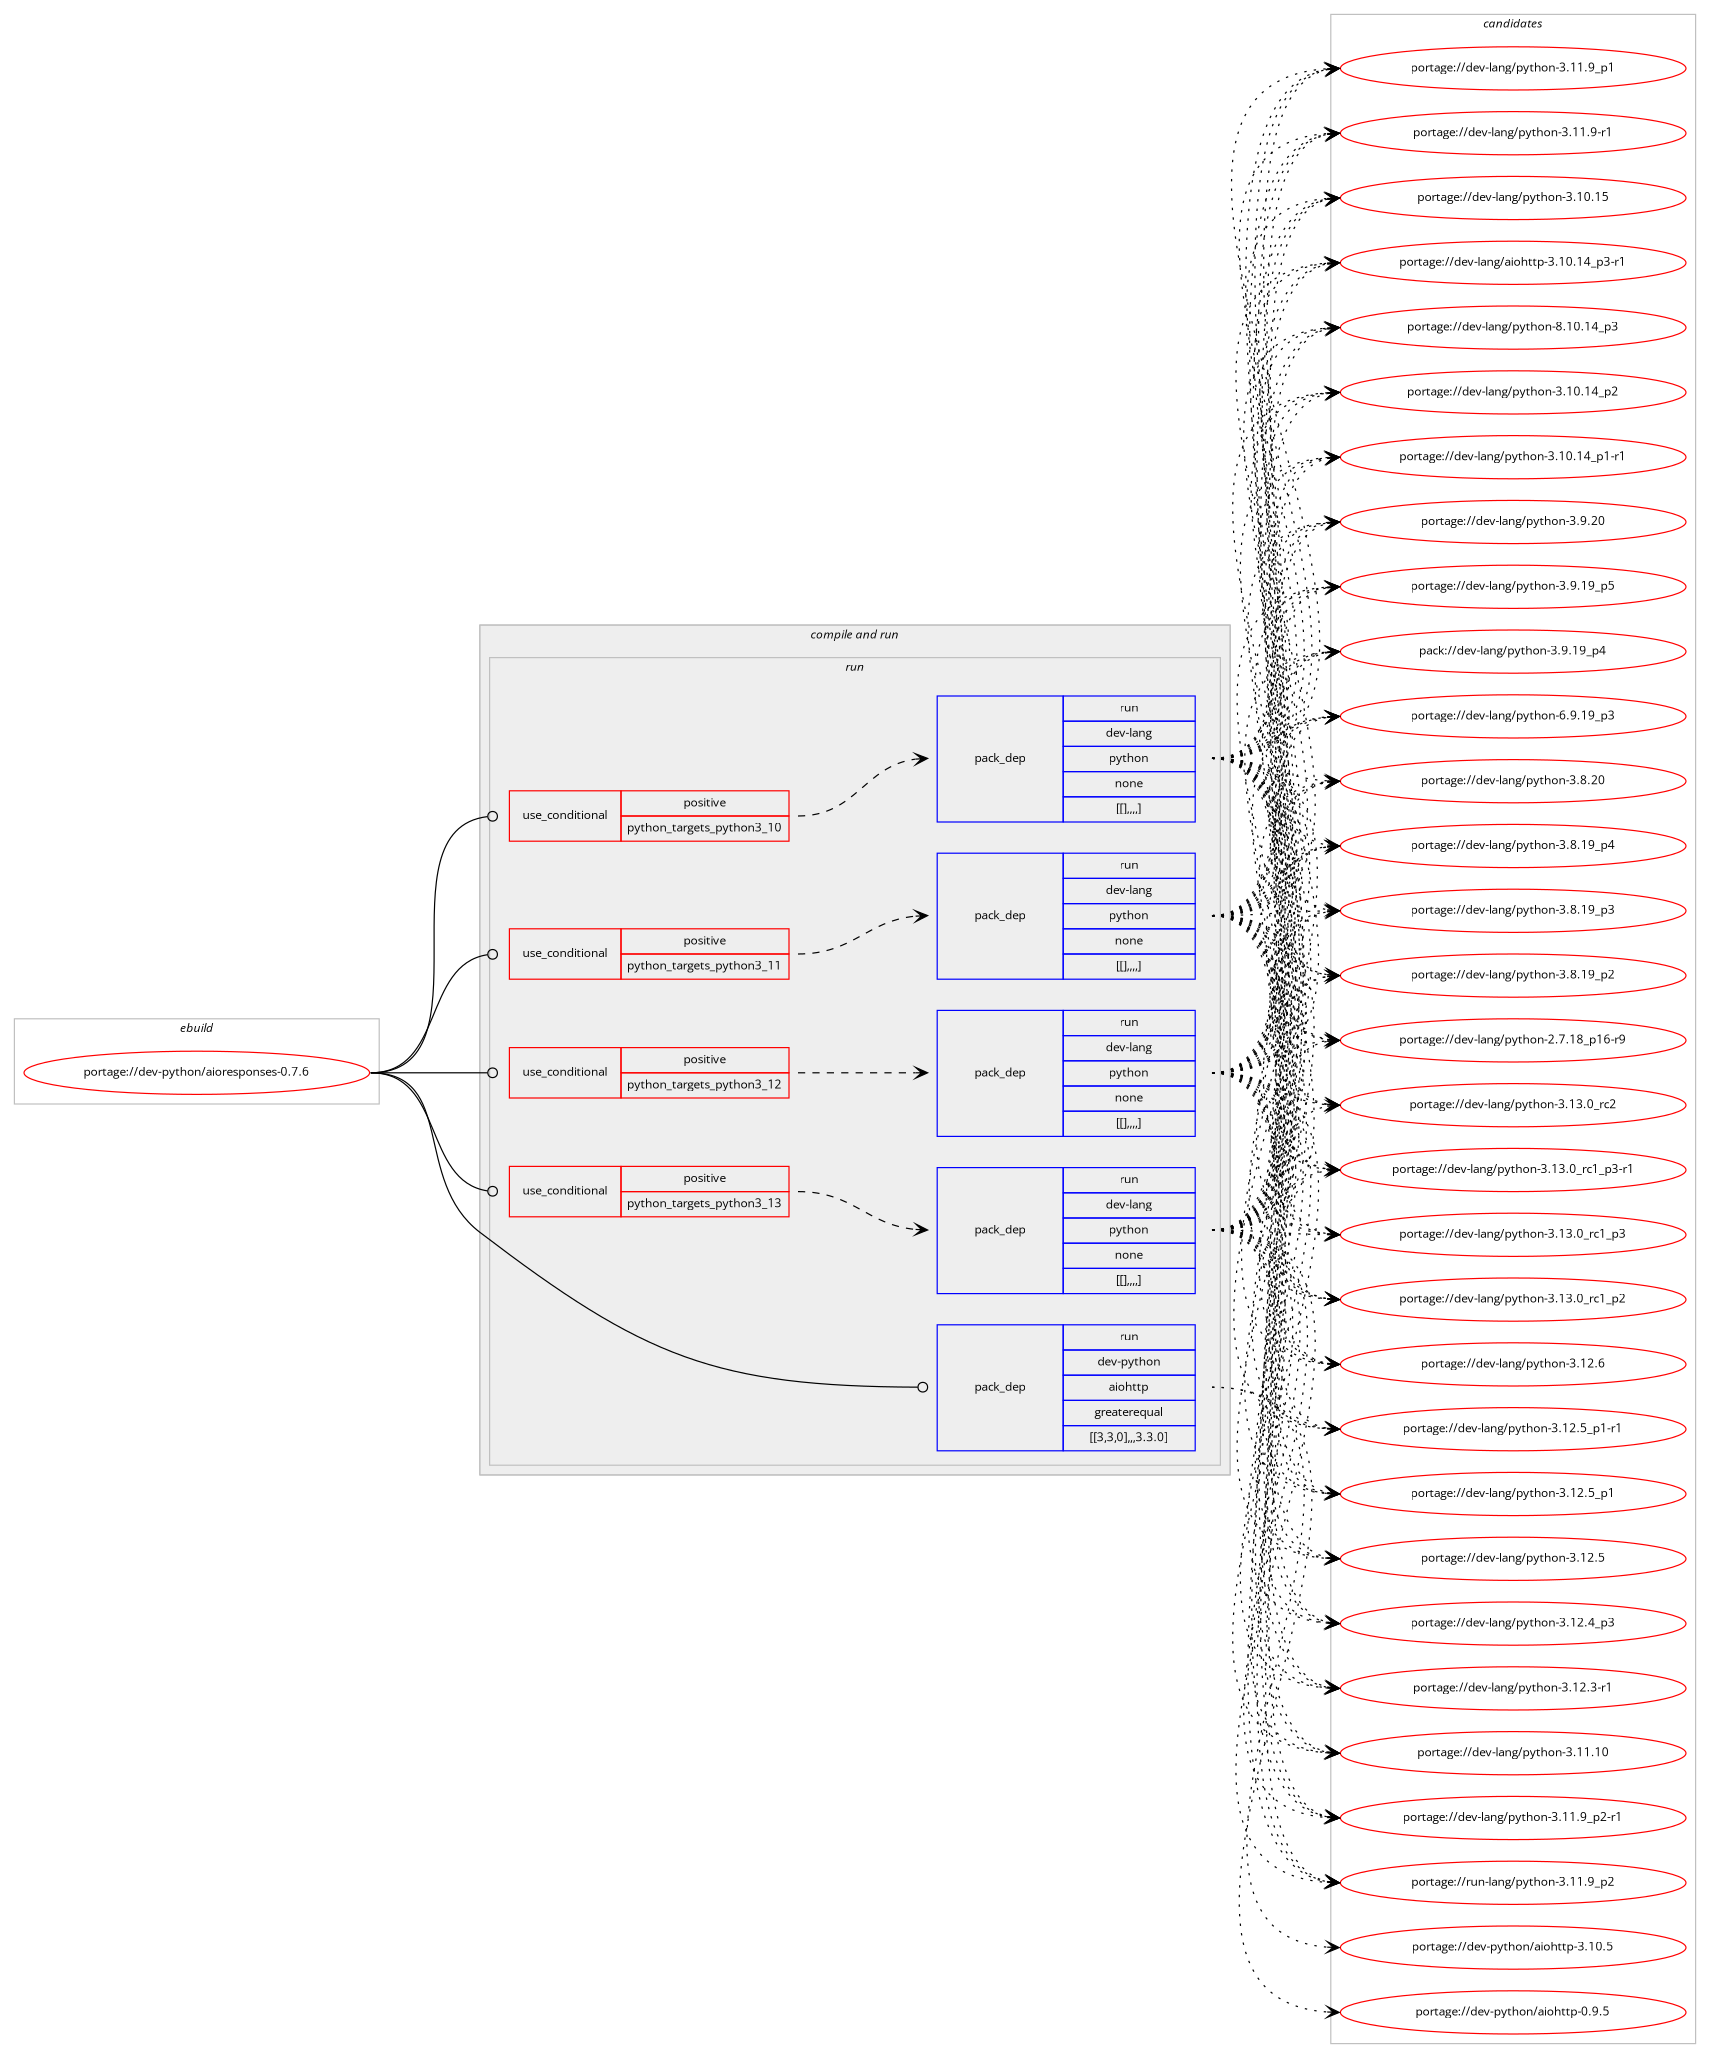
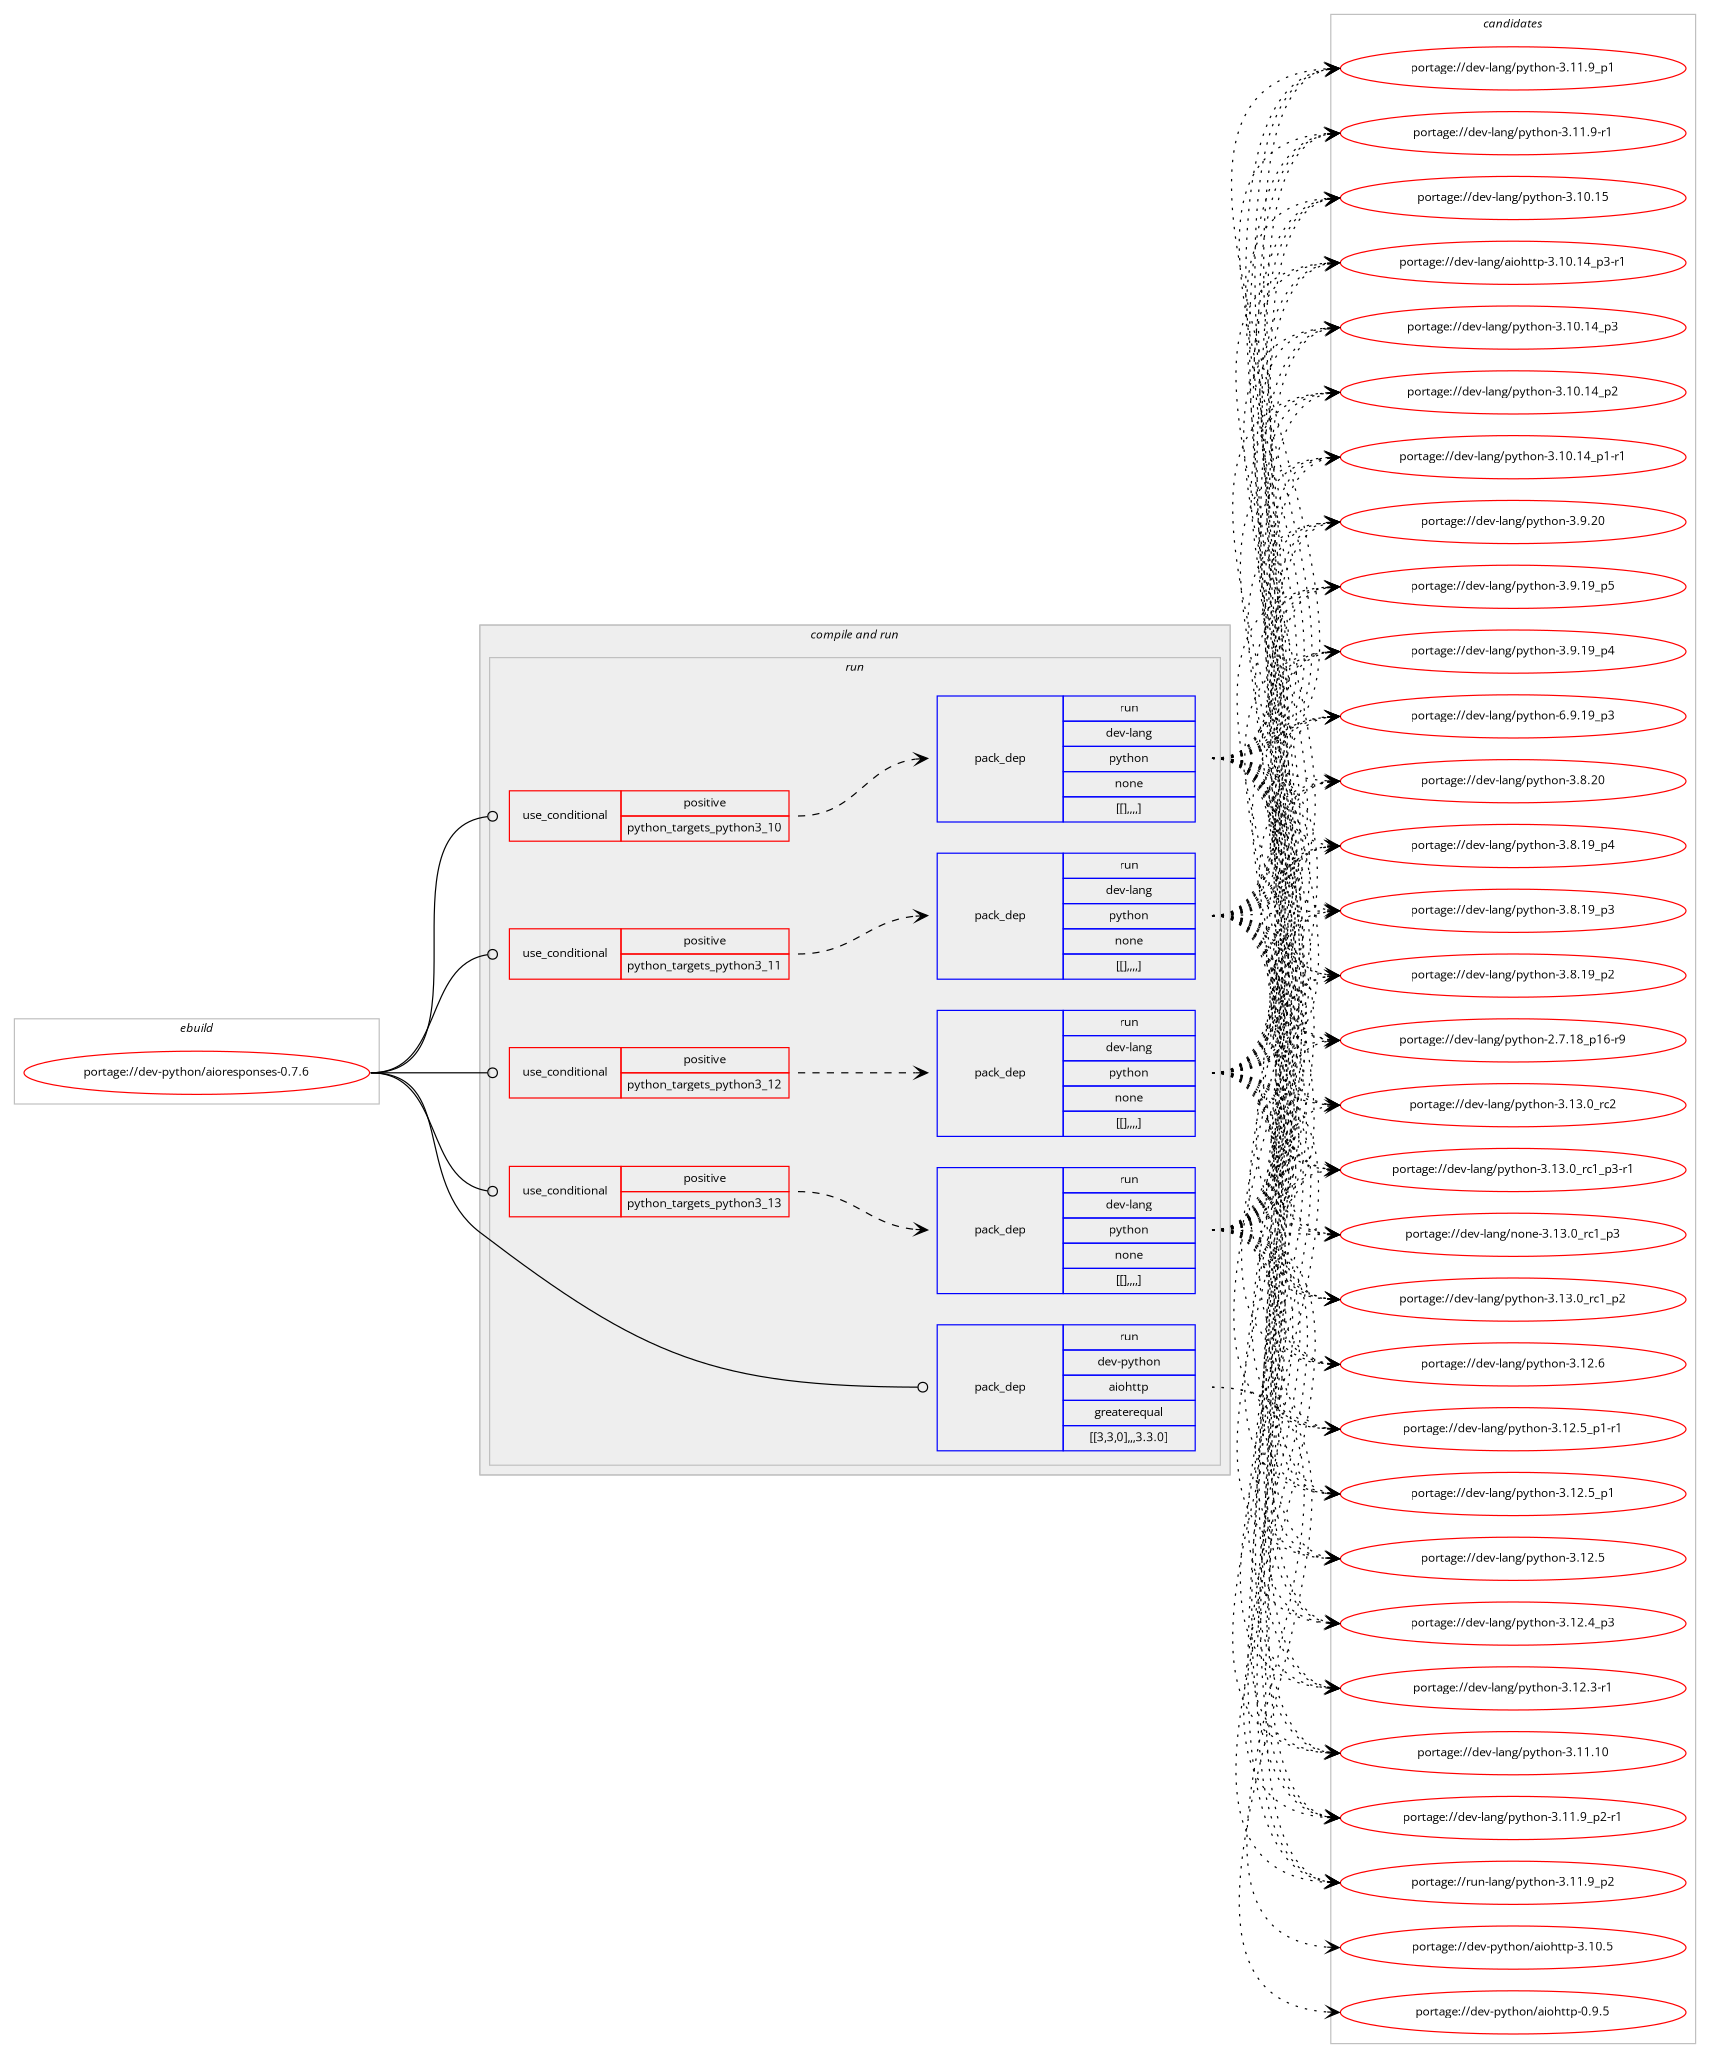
(1513, 328) -> (1513, 328)
(1513, 652) -> (1513, 652)
(1513, 1235) -> (1513, 1235)
